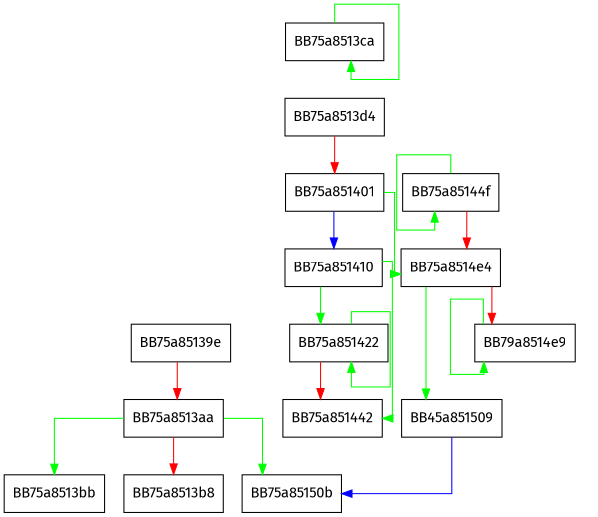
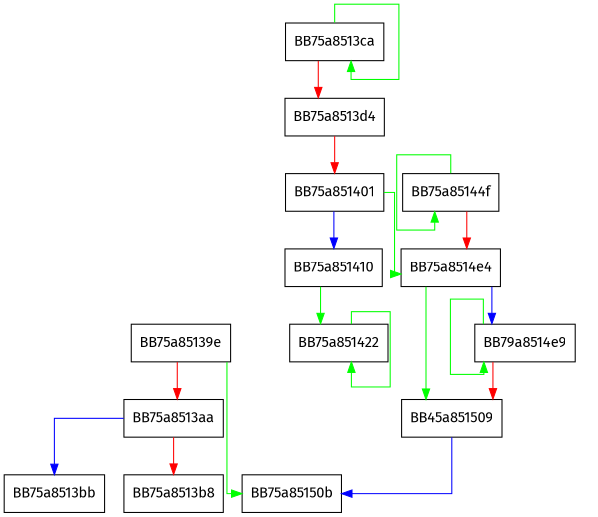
none -> (318, 74)
(492, 300) -> (492, 300)
none -> (493, 375)
(66, 418) -> (66, 418)
(333, 418) -> none
(263, 422) -> (227, 430)
